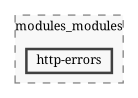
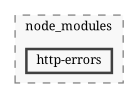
(69, 27) -> (69, 27)
